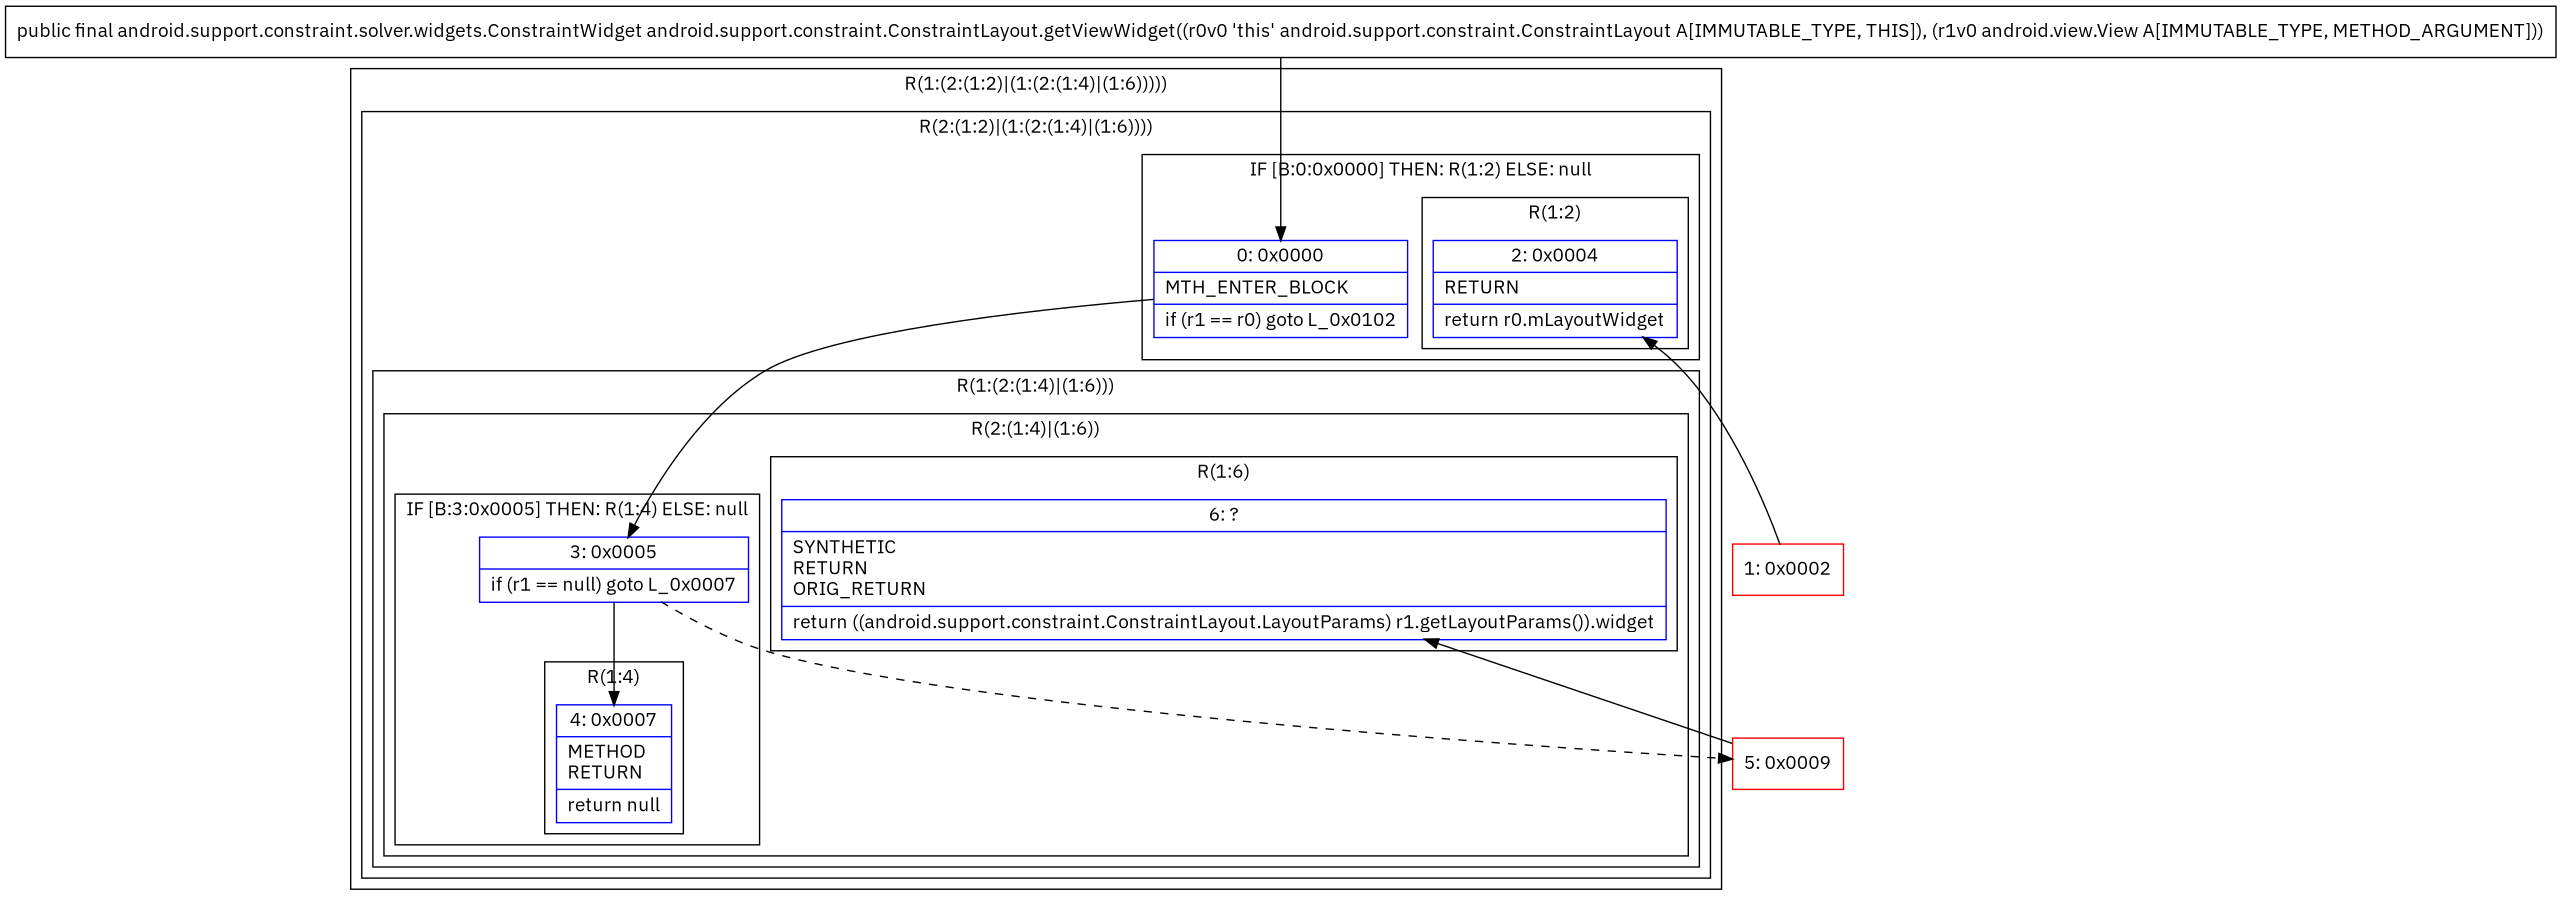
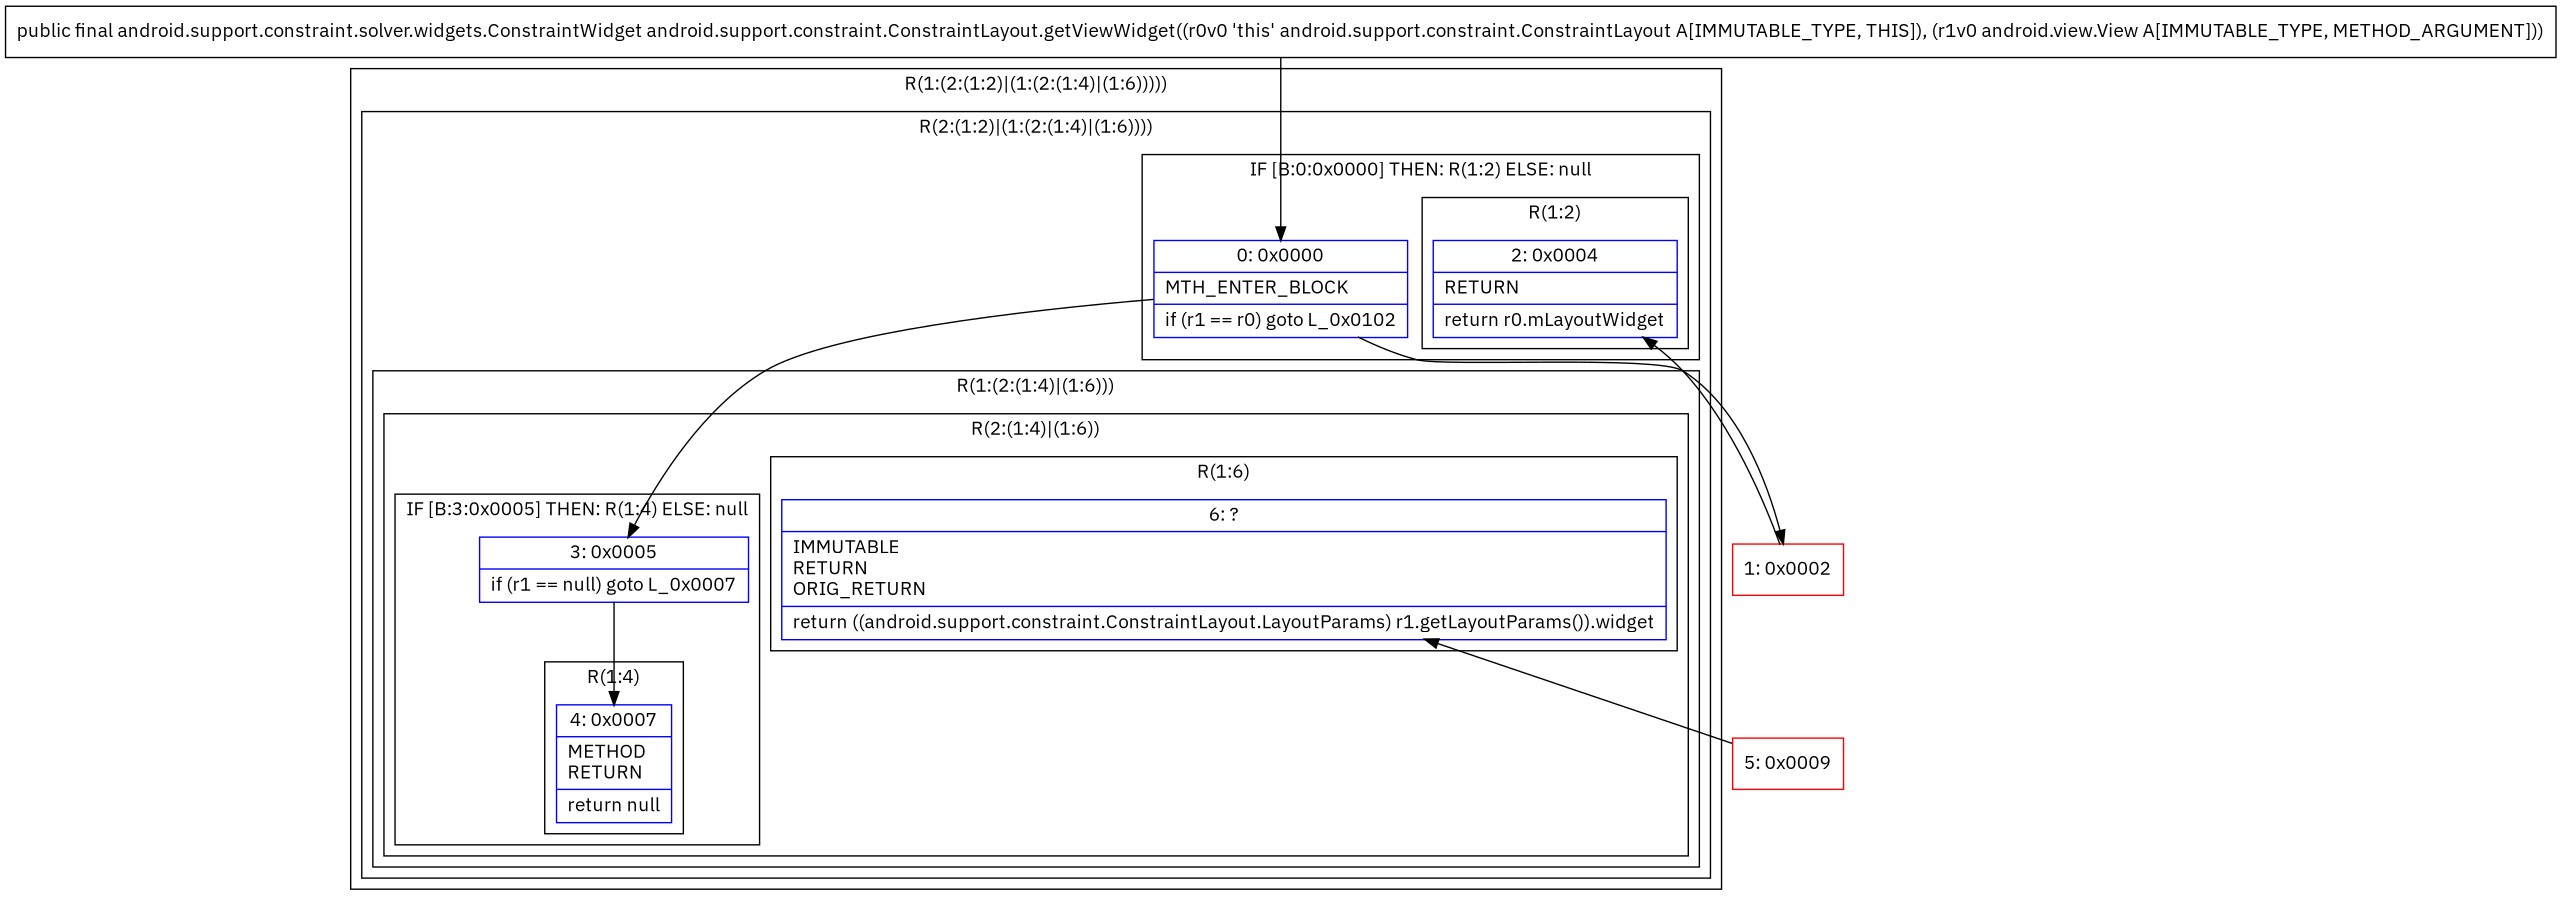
none -> (1614, 363)
(846, 548) -> (847, 548)
(1182, 715) -> none
